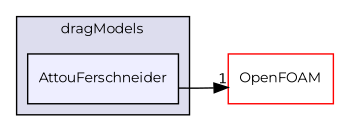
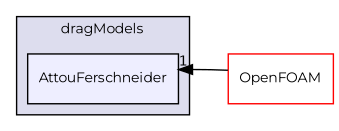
(198, 88) -> (210, 70)
